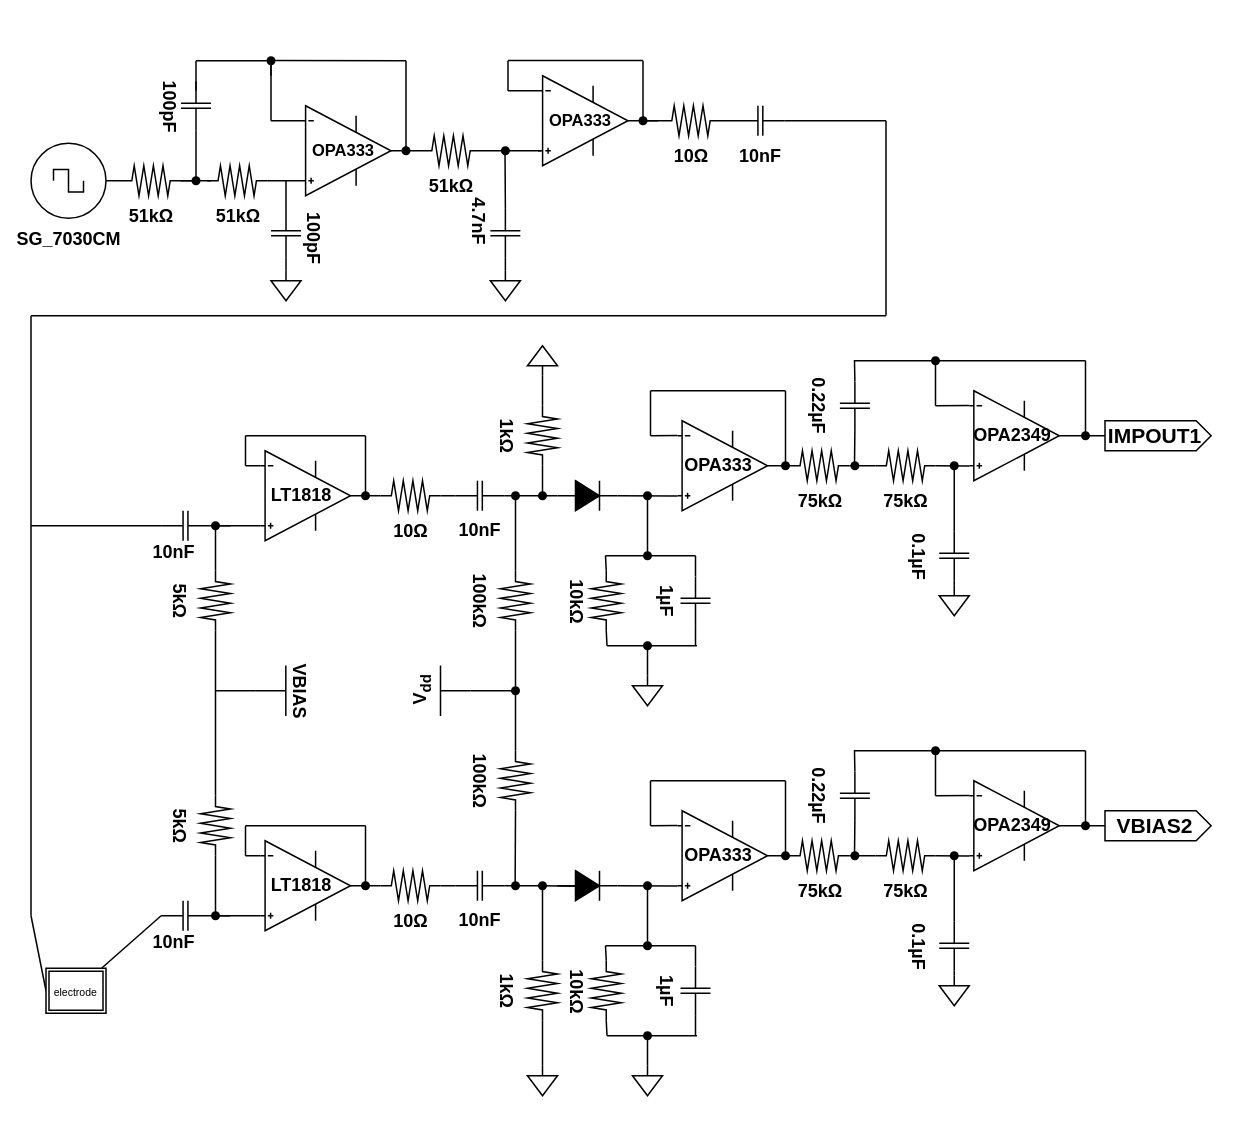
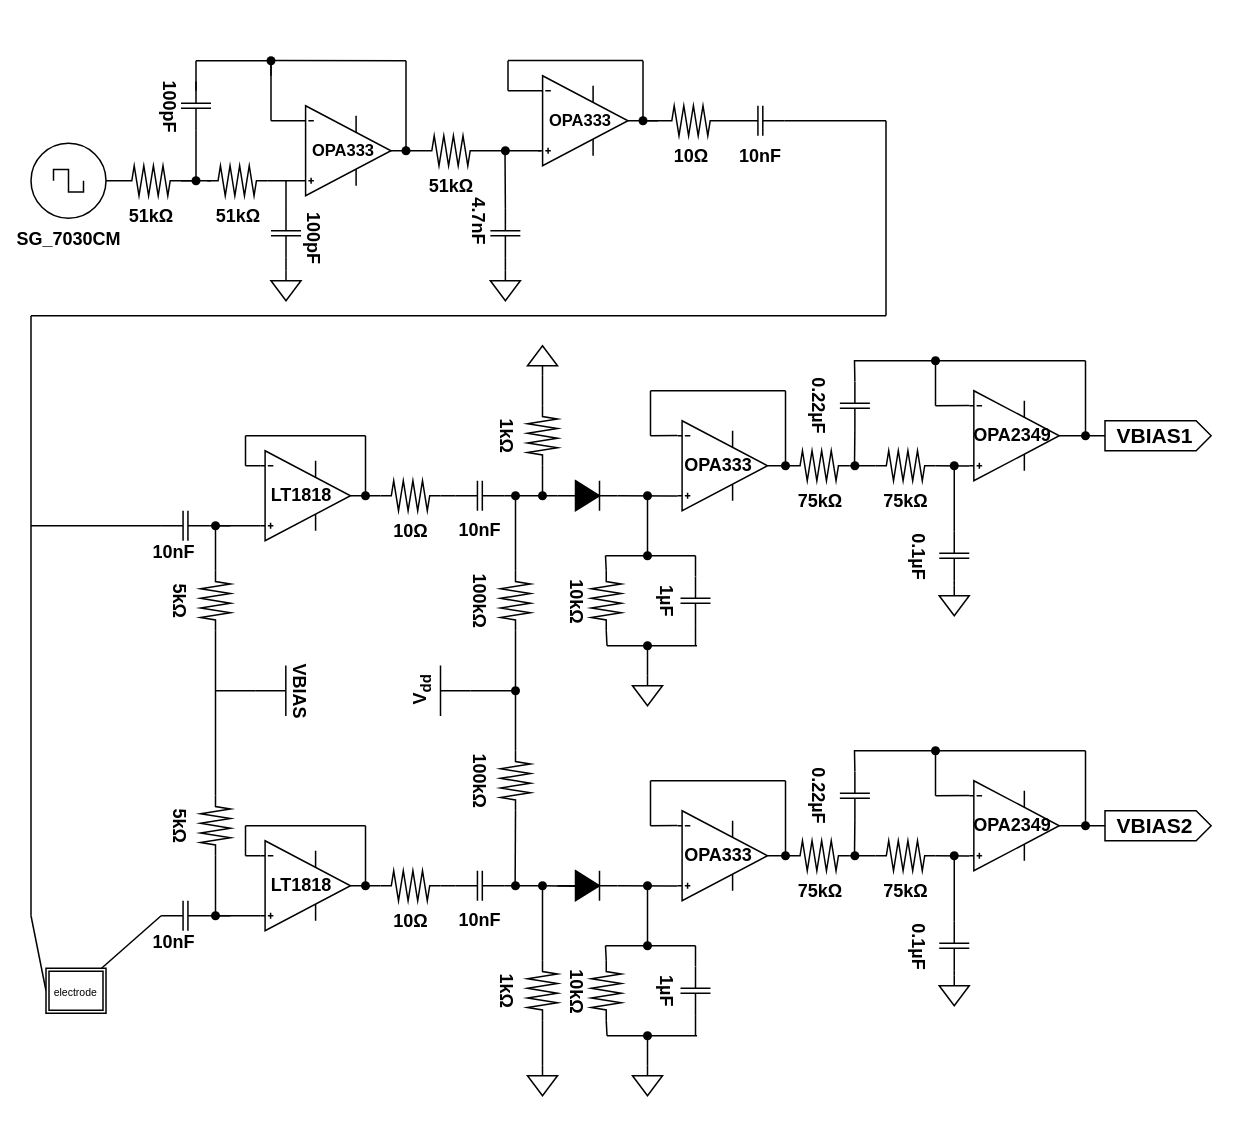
(1155, 436) -> (1155, 436)
